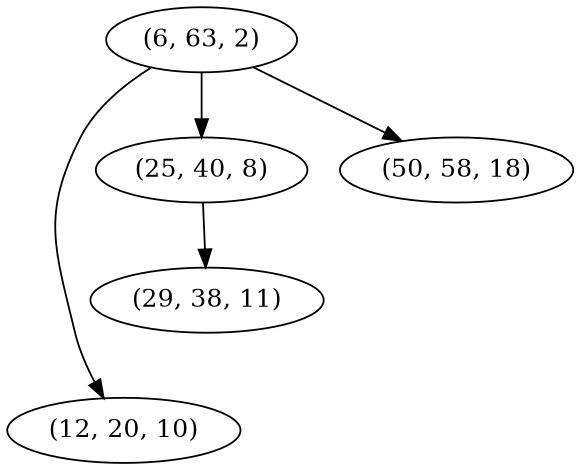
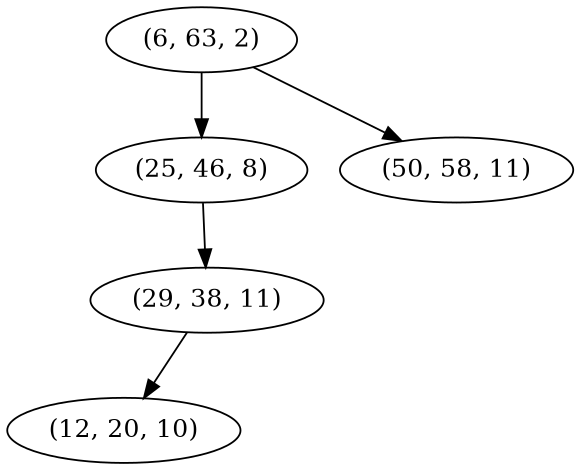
(202, 170) -> (202, 170)
(457, 170) -> (457, 170)
(56, 210) -> (170, 358)
